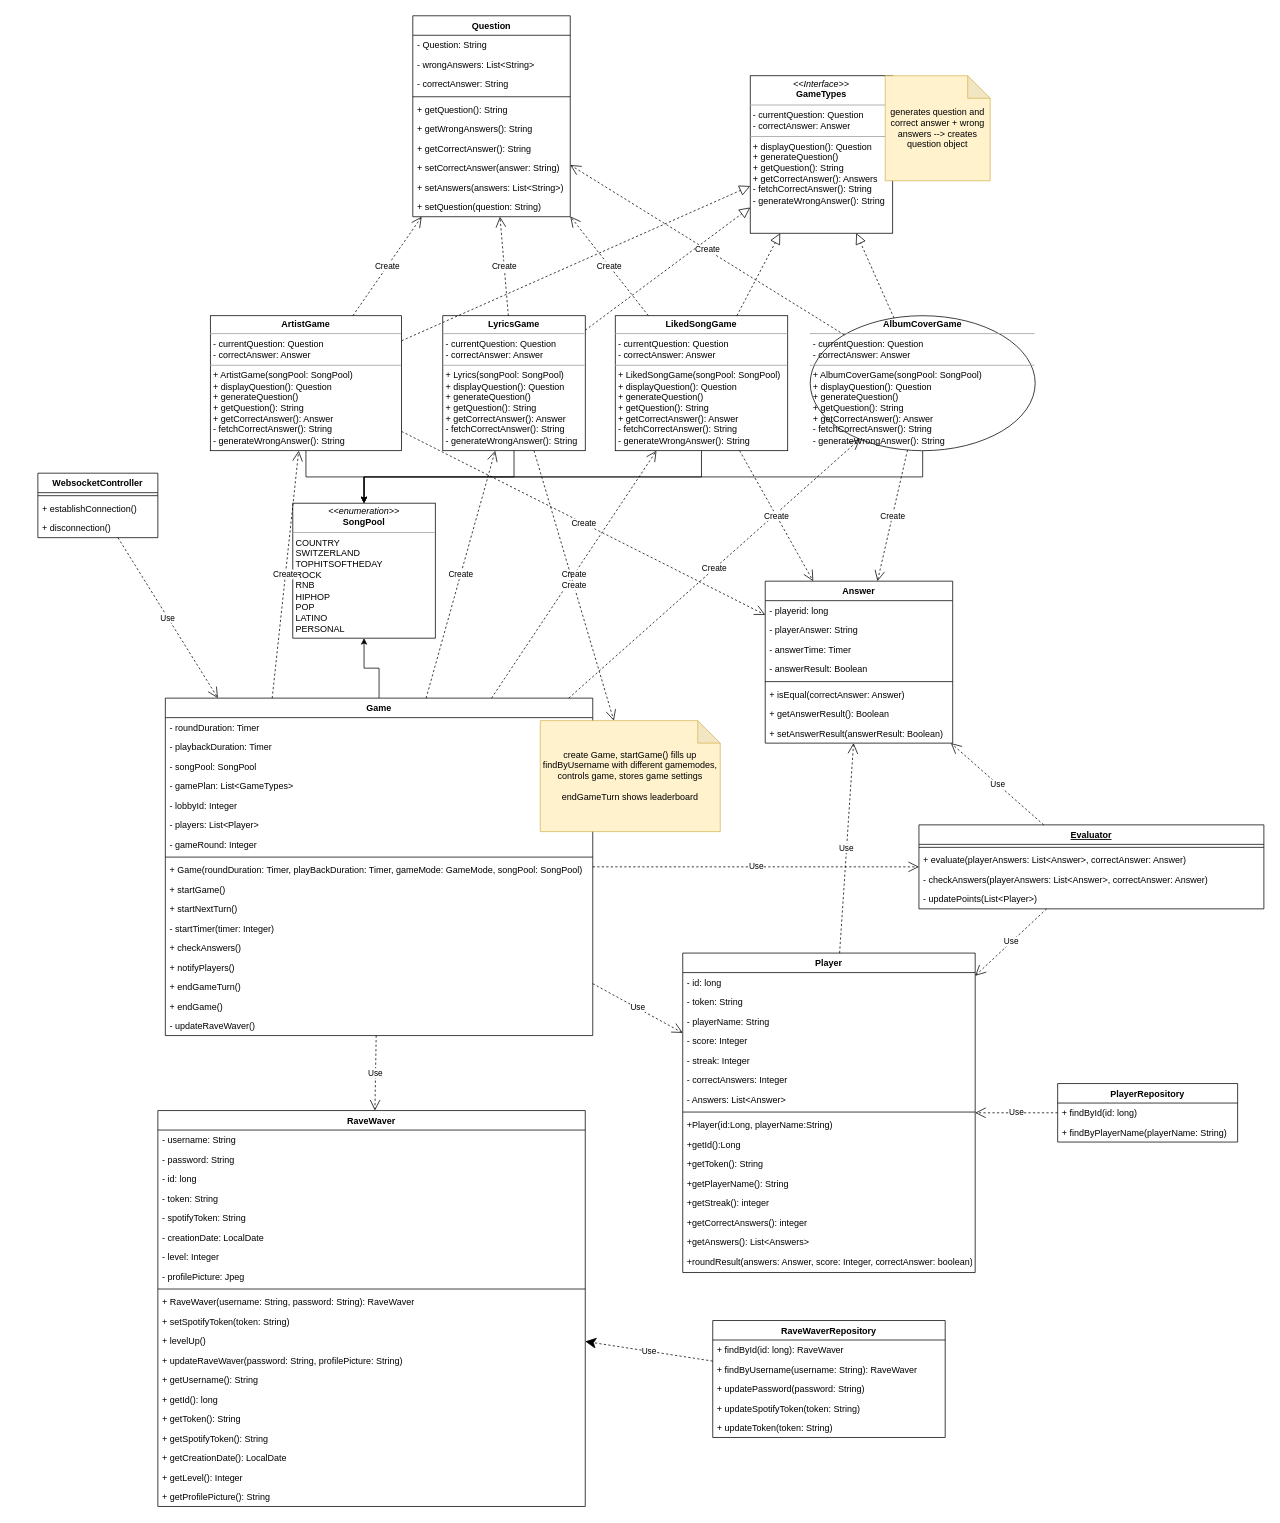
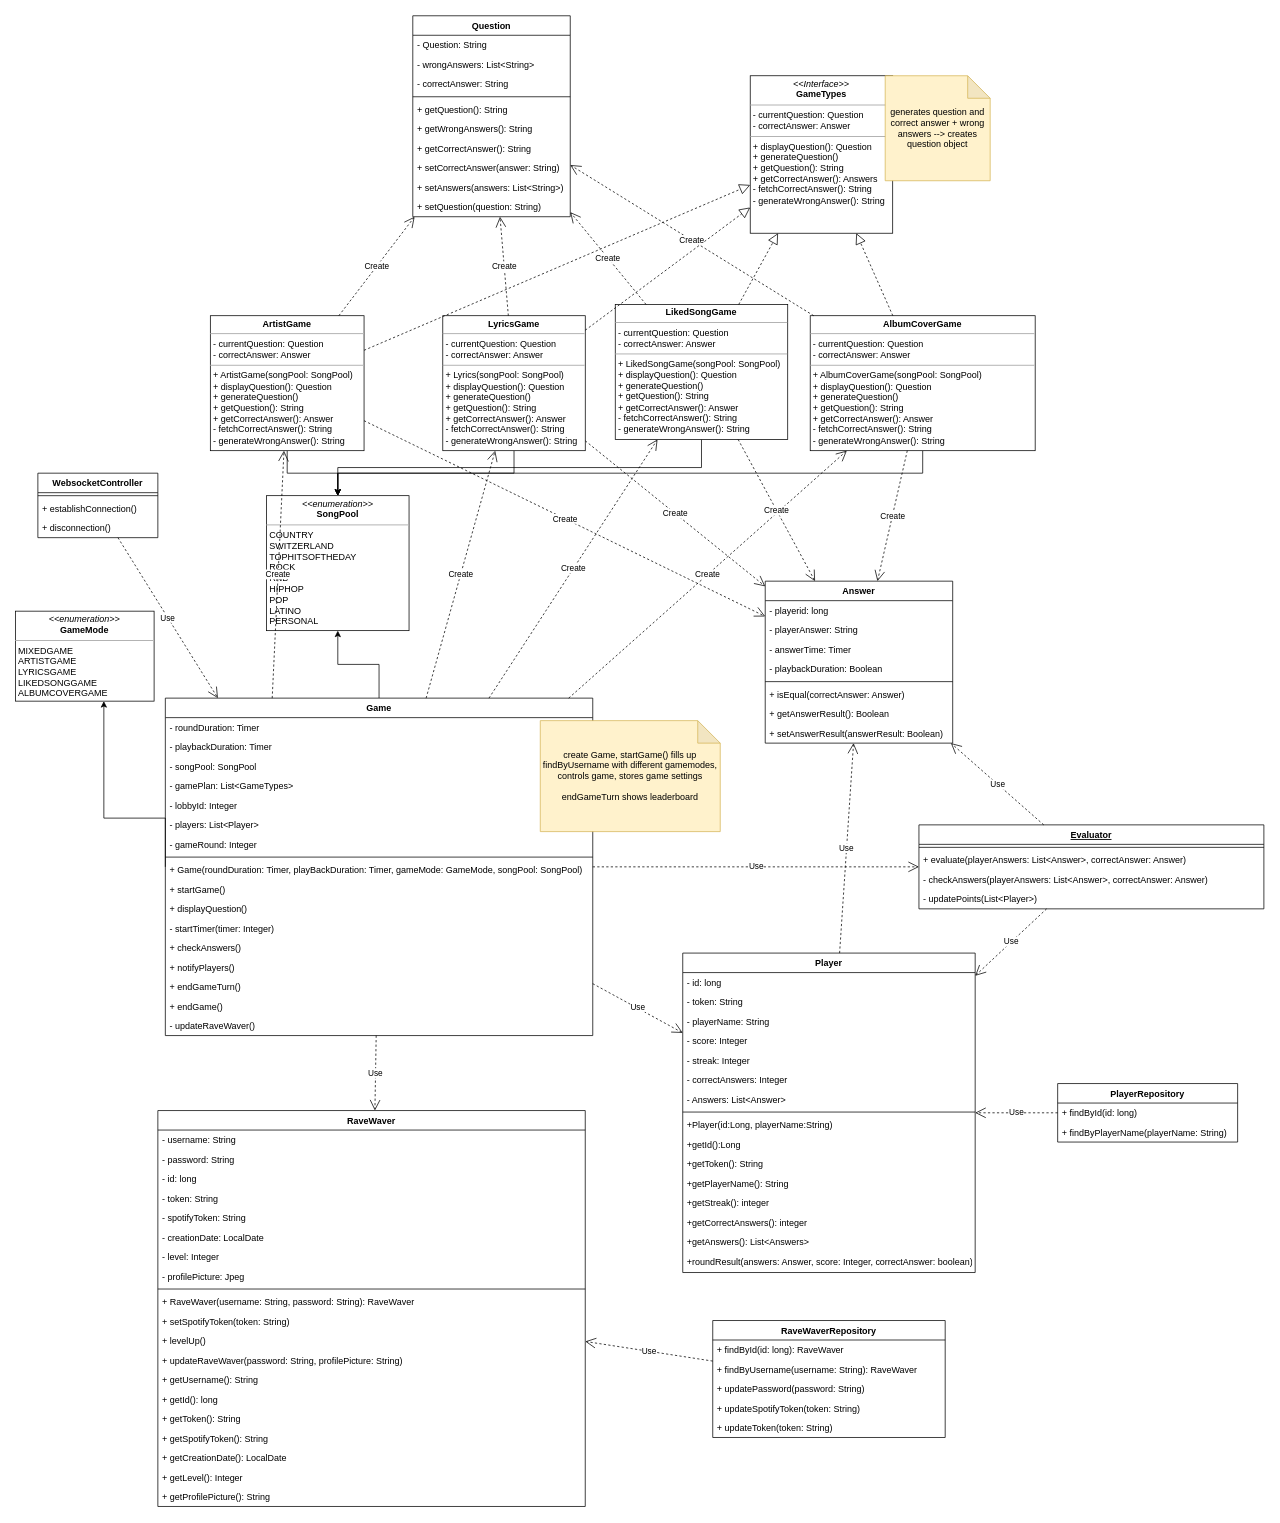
(306, 383) -> (287, 383)
(702, 383) -> (702, 372)
(923, 383) -> (923, 383)
(364, 570) -> (338, 563)
(593, 649) -> (699, 532)
none -> (85, 656)
(822, 669) -> (831, 669)
none -> (104, 817)
(211, 909) -> (213, 909)
(595, 1343) -> (592, 1342)
